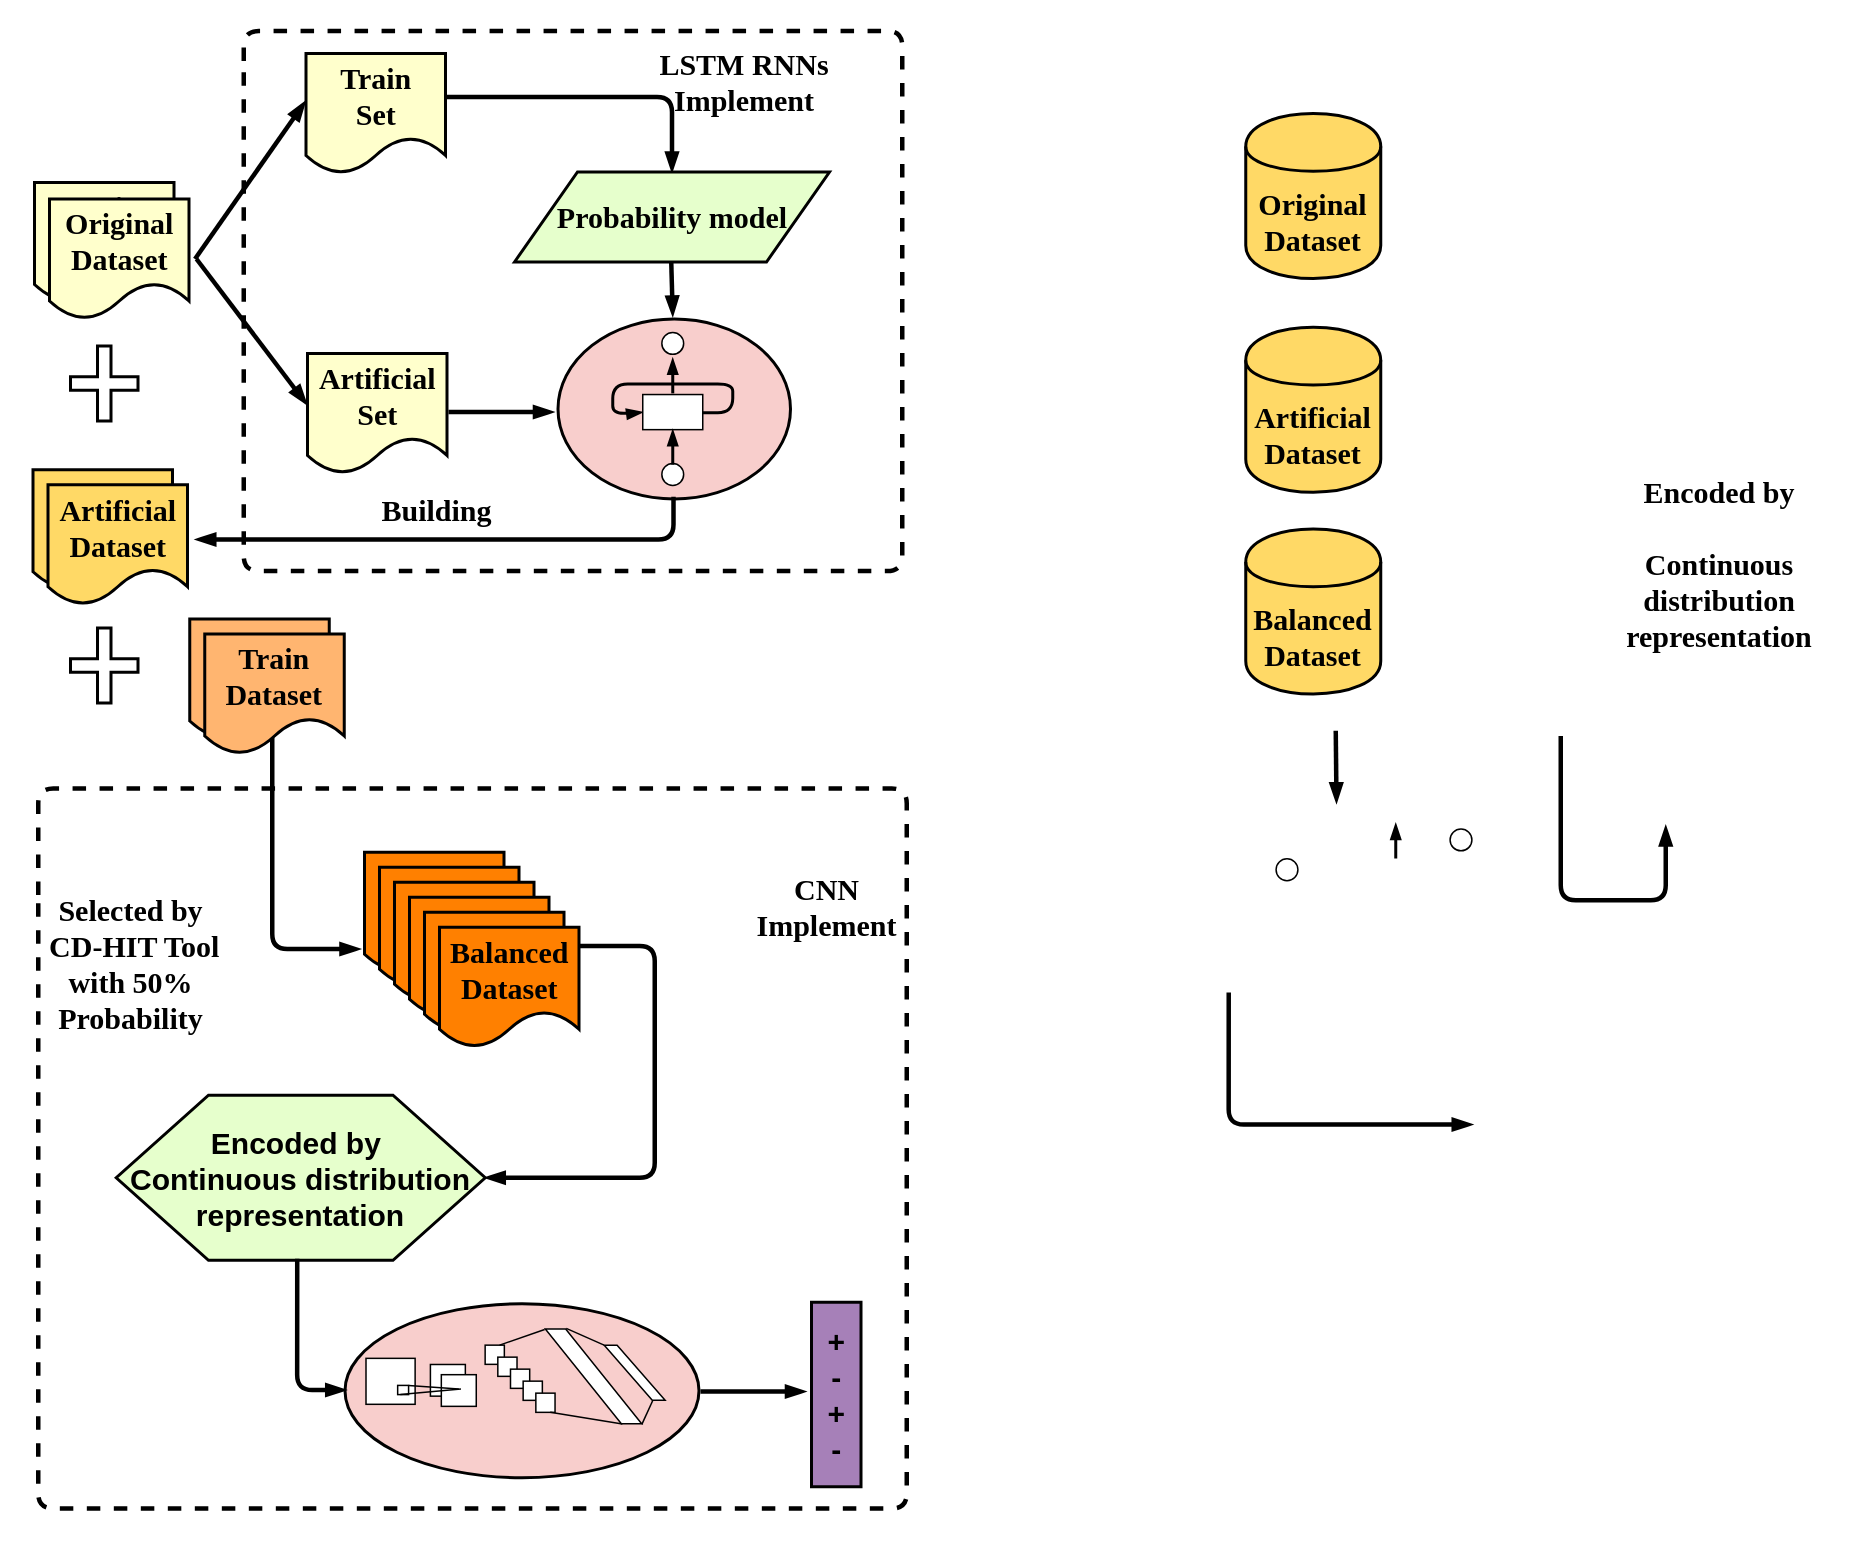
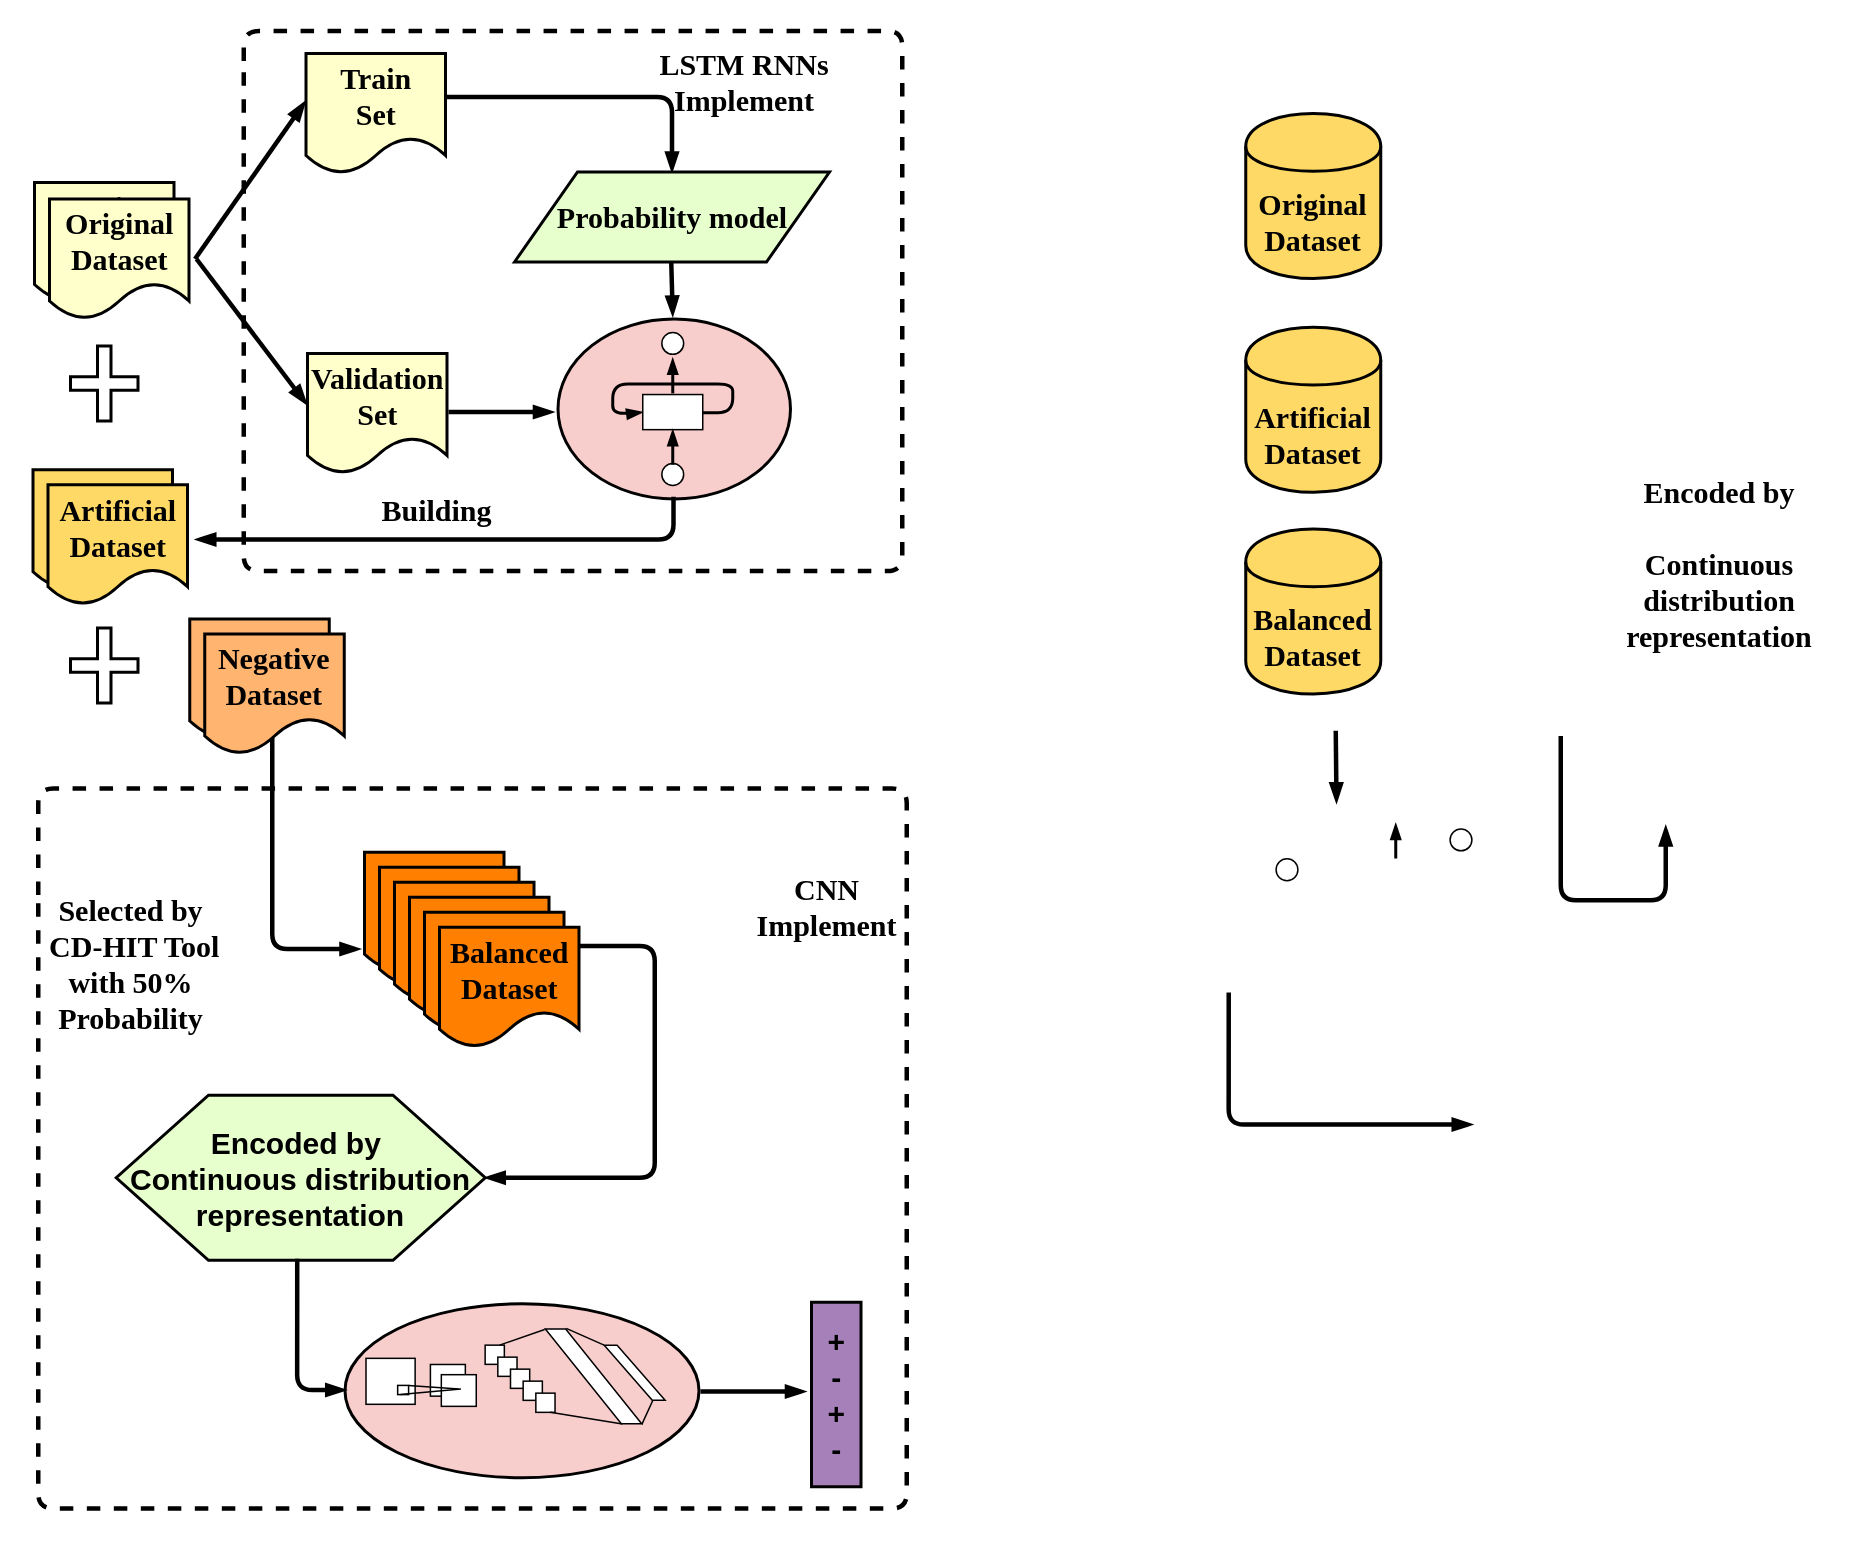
(378, 395) -> (378, 395)
(275, 676) -> (275, 676)
